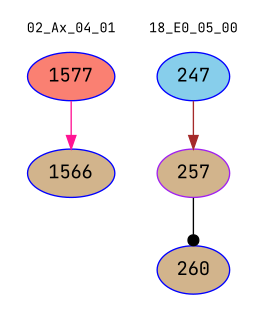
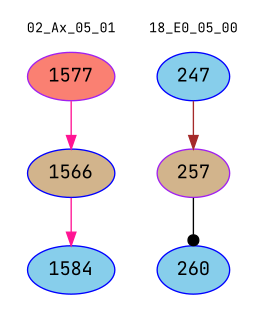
(72, 29) -> (72, 29)
(71, 77) -> (71, 77)
none -> (71, 270)
(193, 270) -> (193, 270)
